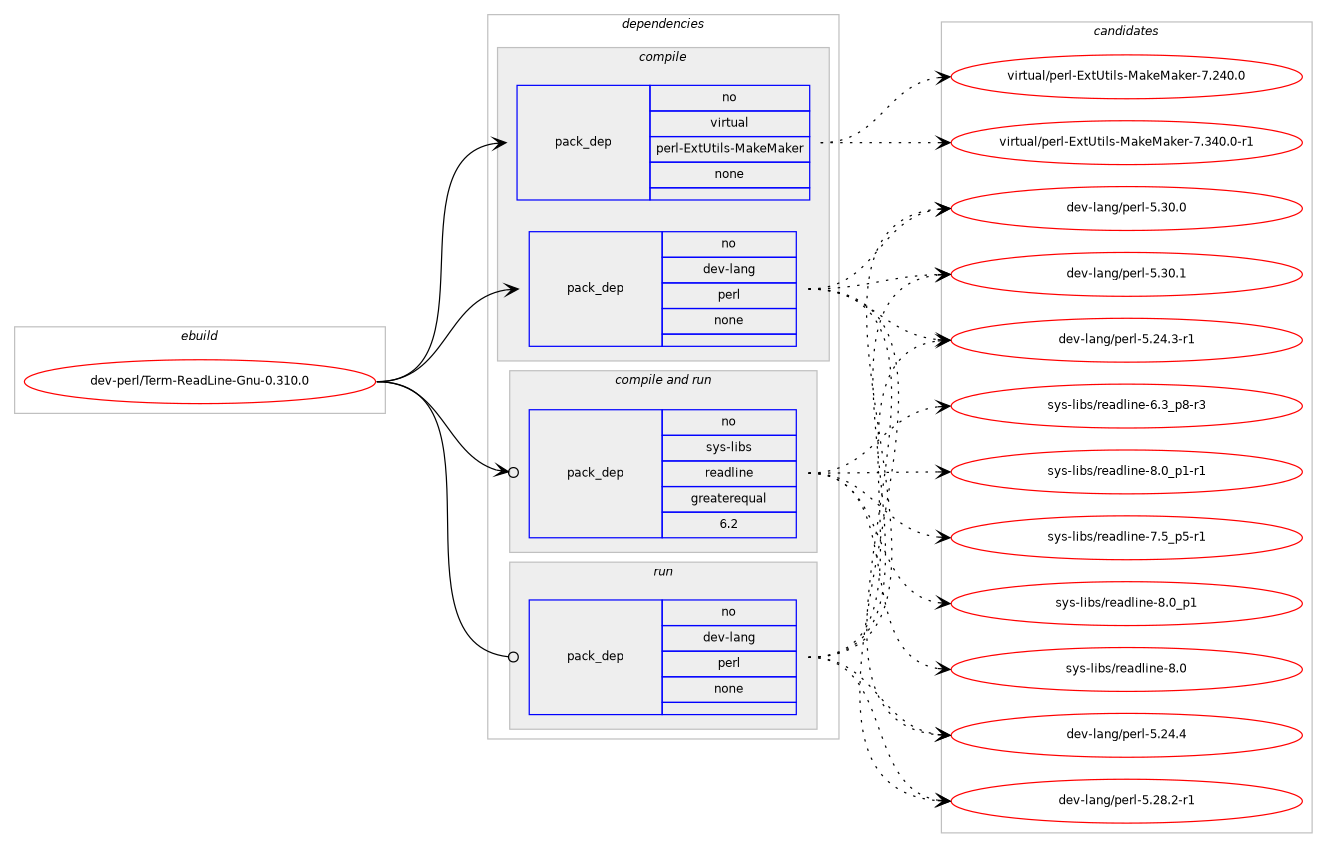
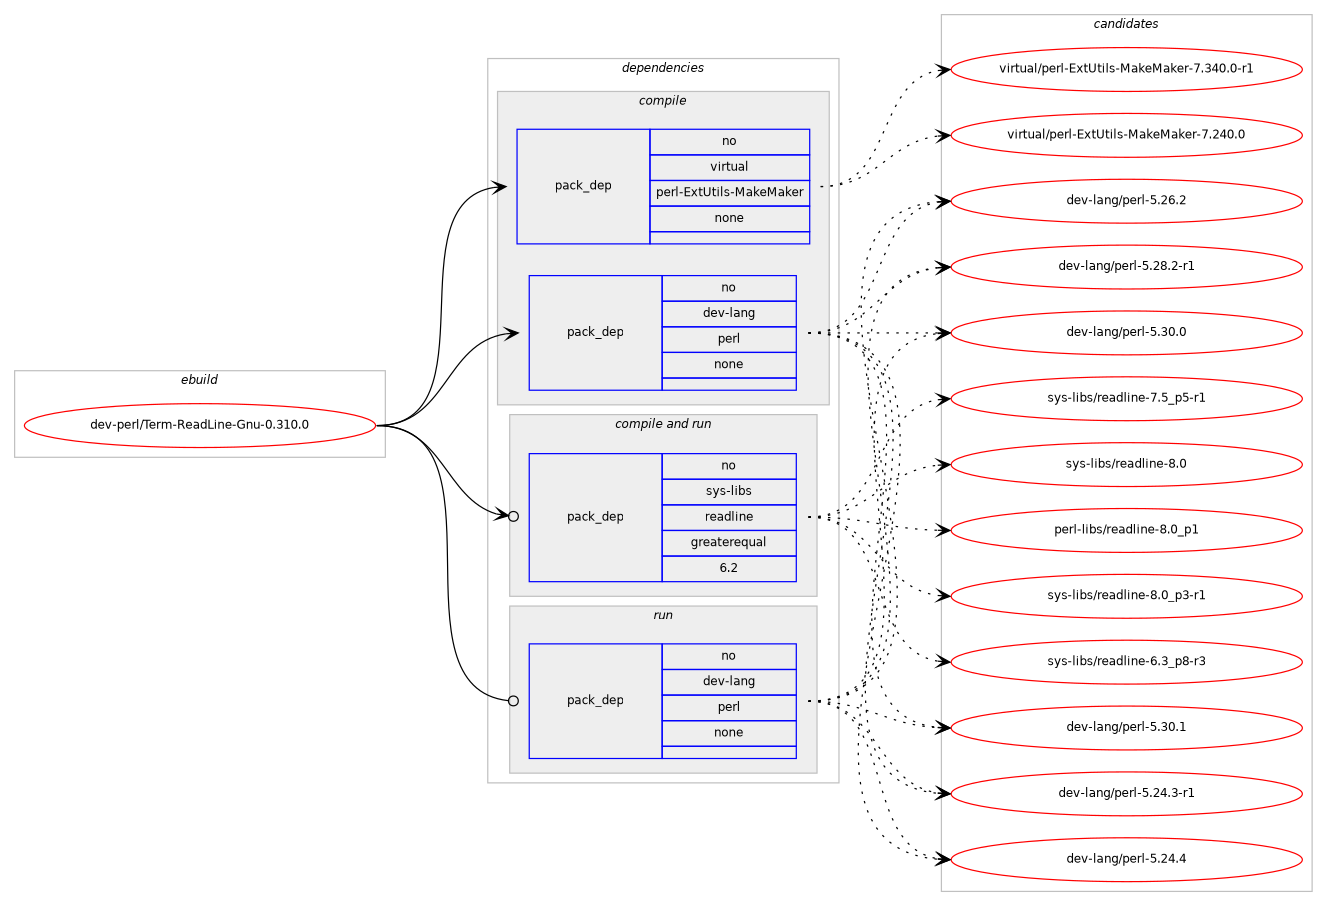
none -> (1127, 201)
(1127, 472) -> (1127, 596)
(1127, 604) -> (1127, 530)
